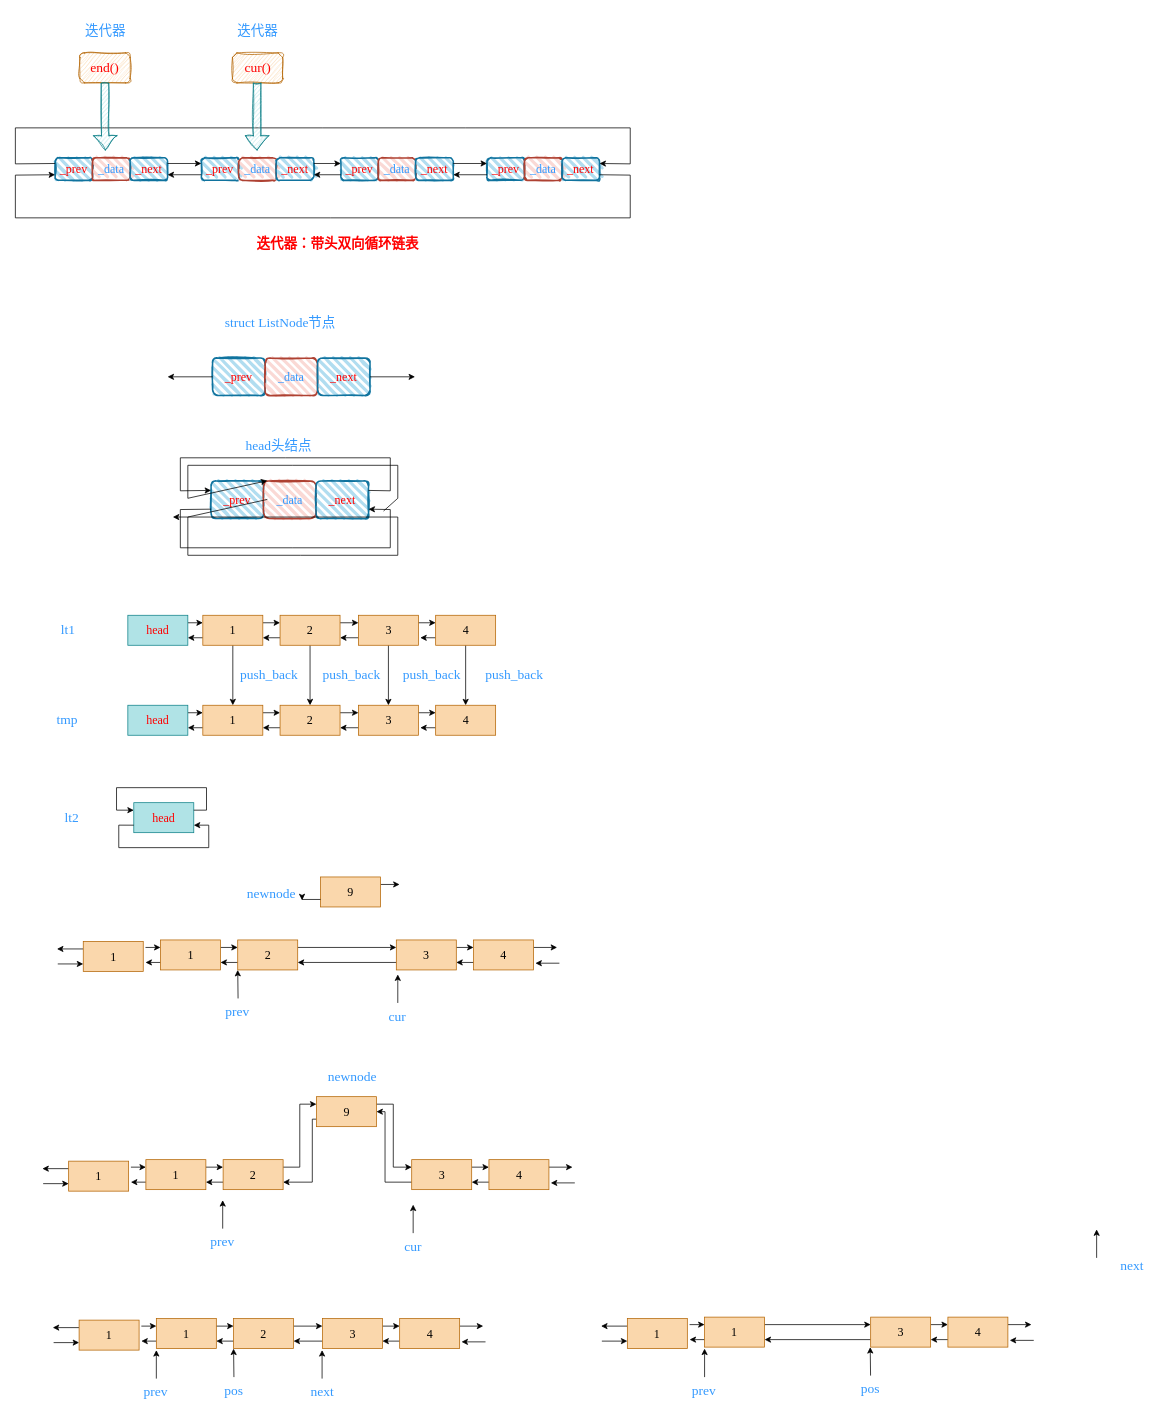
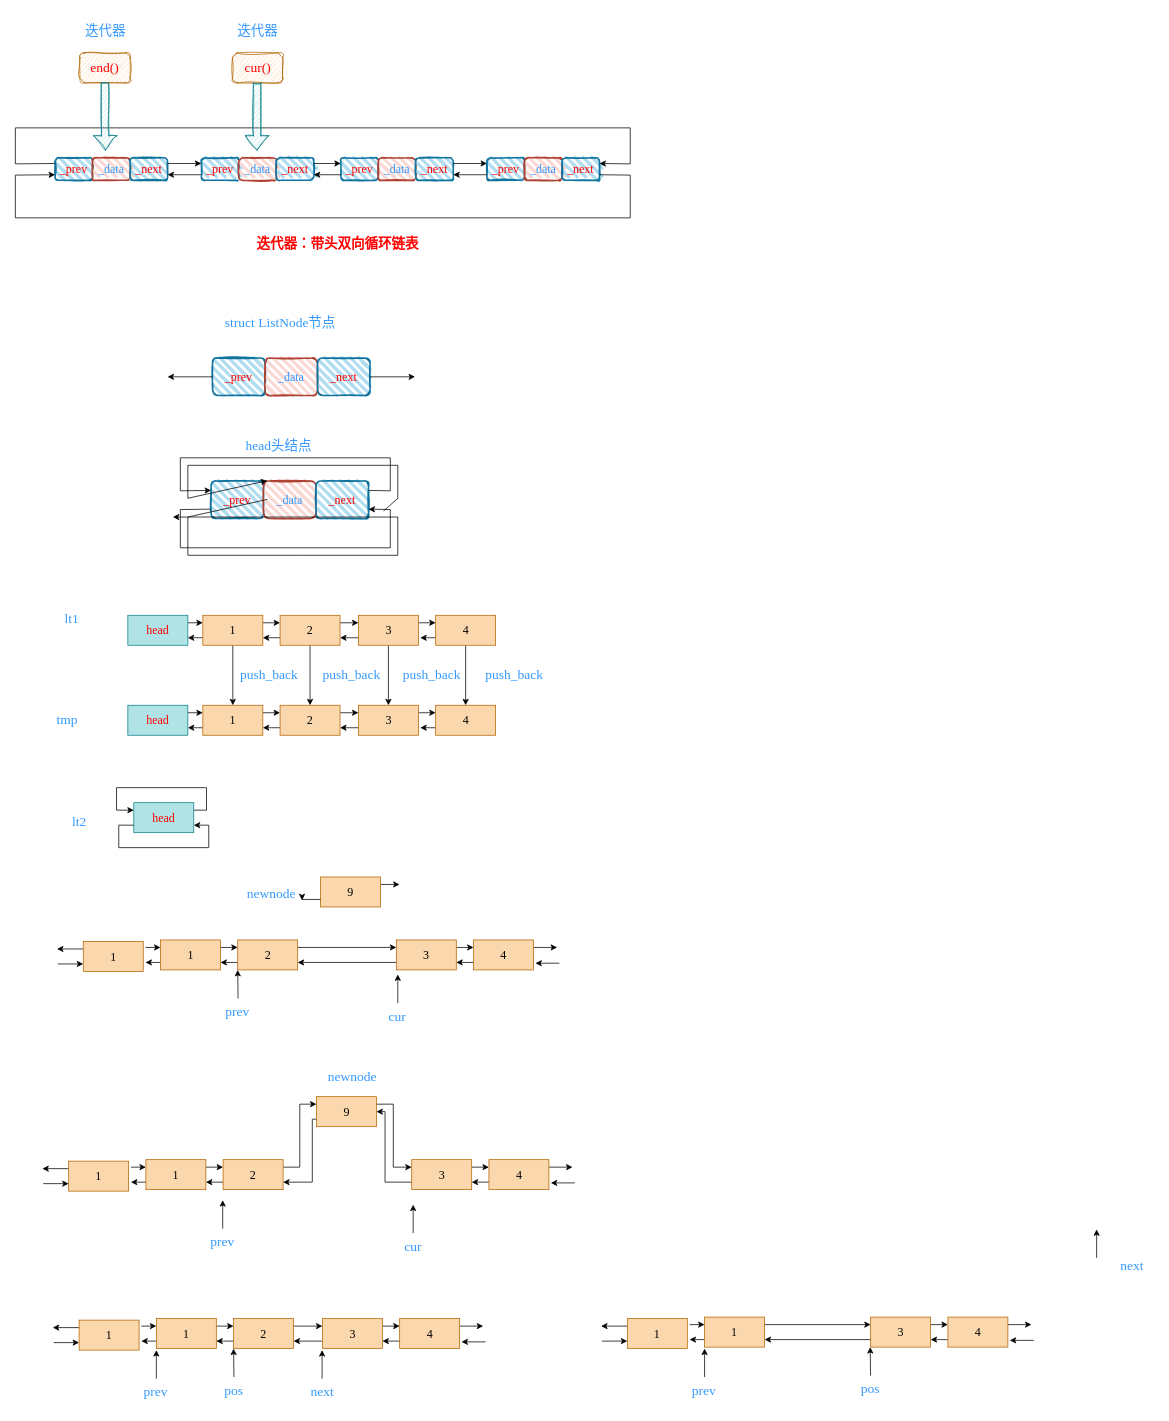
(68, 630) -> (72, 619)
(72, 818) -> (79, 822)
